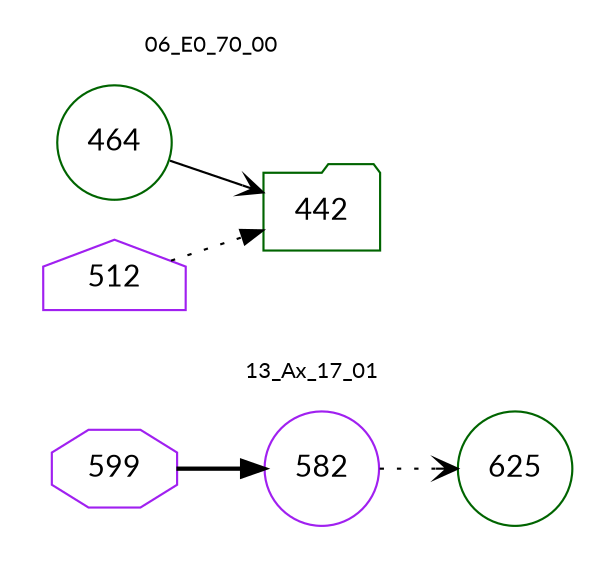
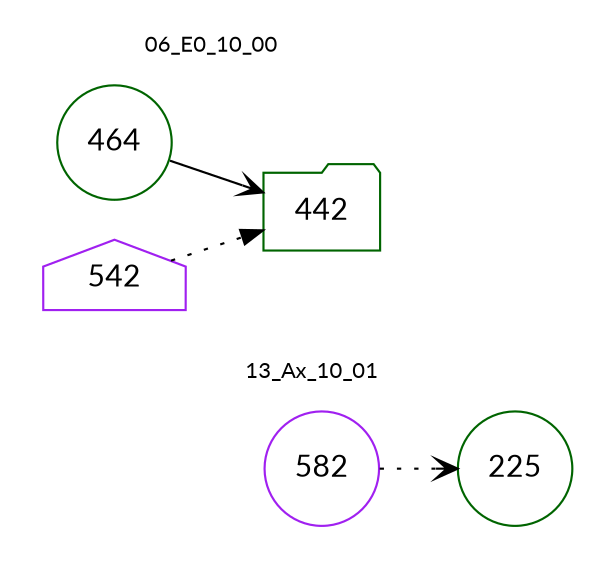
(212, 46) -> (212, 46)
(114, 279) -> (114, 279)
(312, 373) -> (312, 373)
(114, 469) -> none
(515, 469) -> (515, 469)
